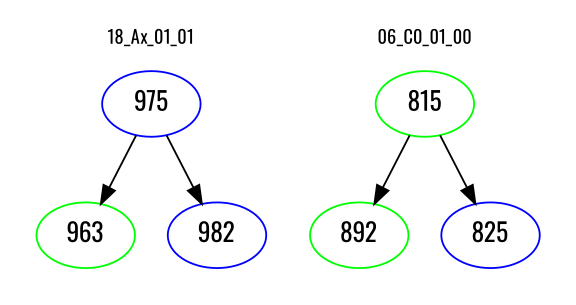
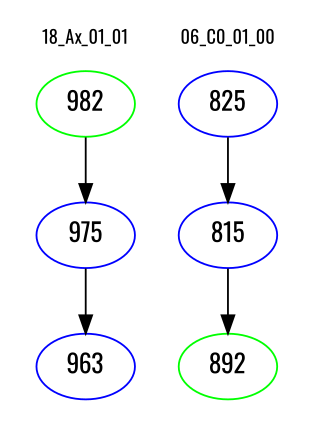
(425, 104) -> (228, 235)
(180, 161) -> (86, 161)
(454, 161) -> (228, 161)
(86, 235) -> (86, 367)
(217, 235) -> (86, 104)
